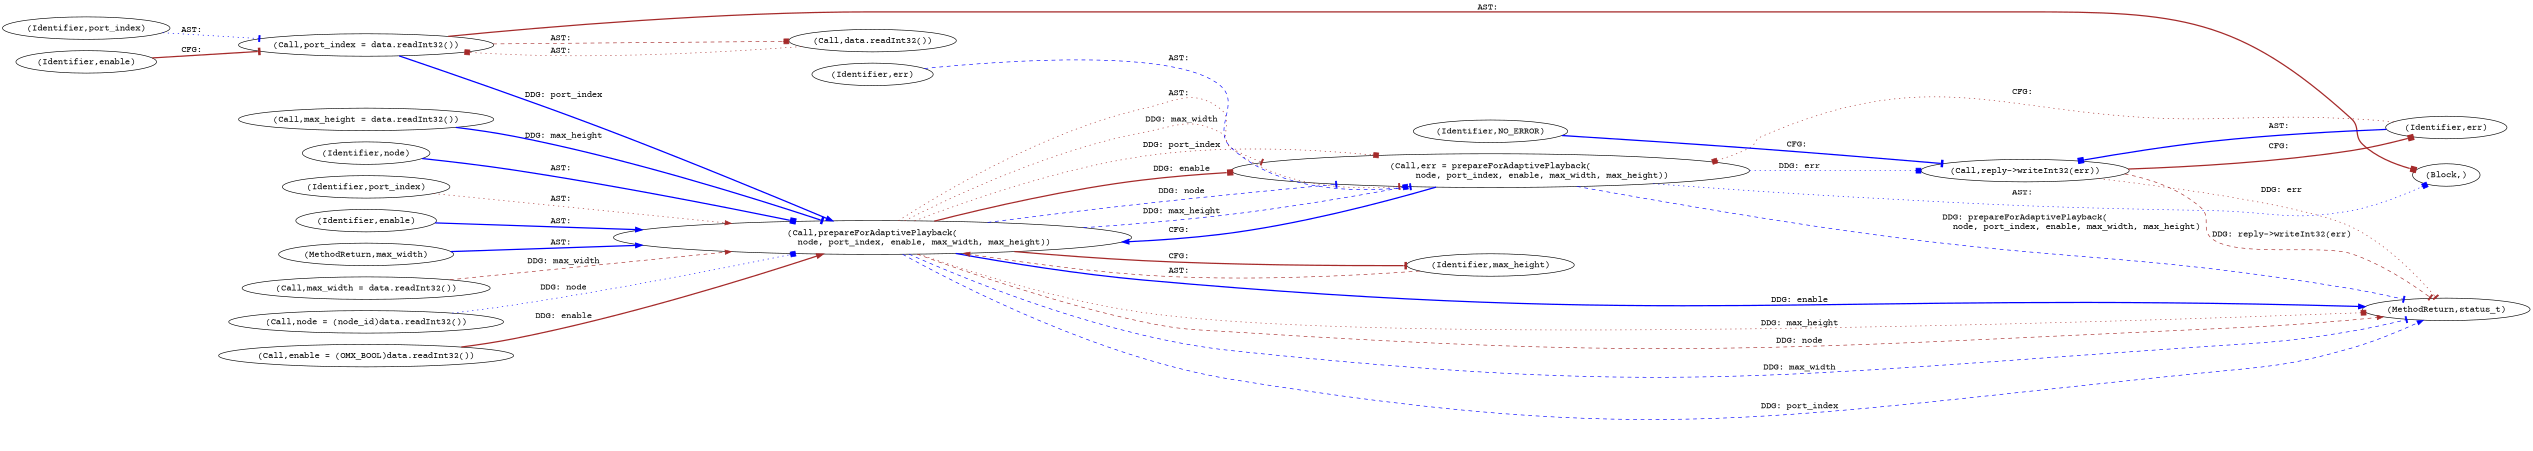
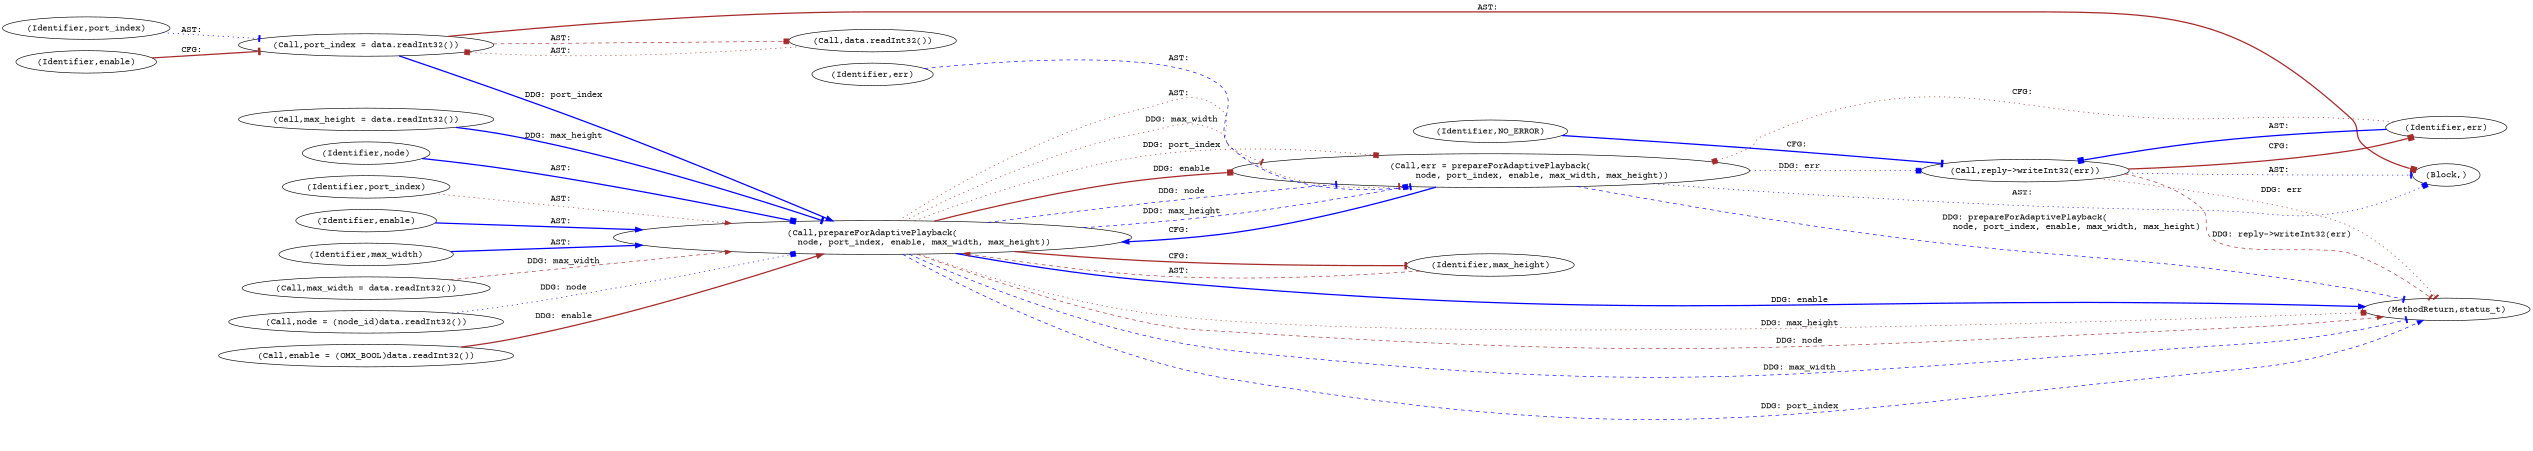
none -> (2268, 175)
(366, 254) -> (366, 254)
